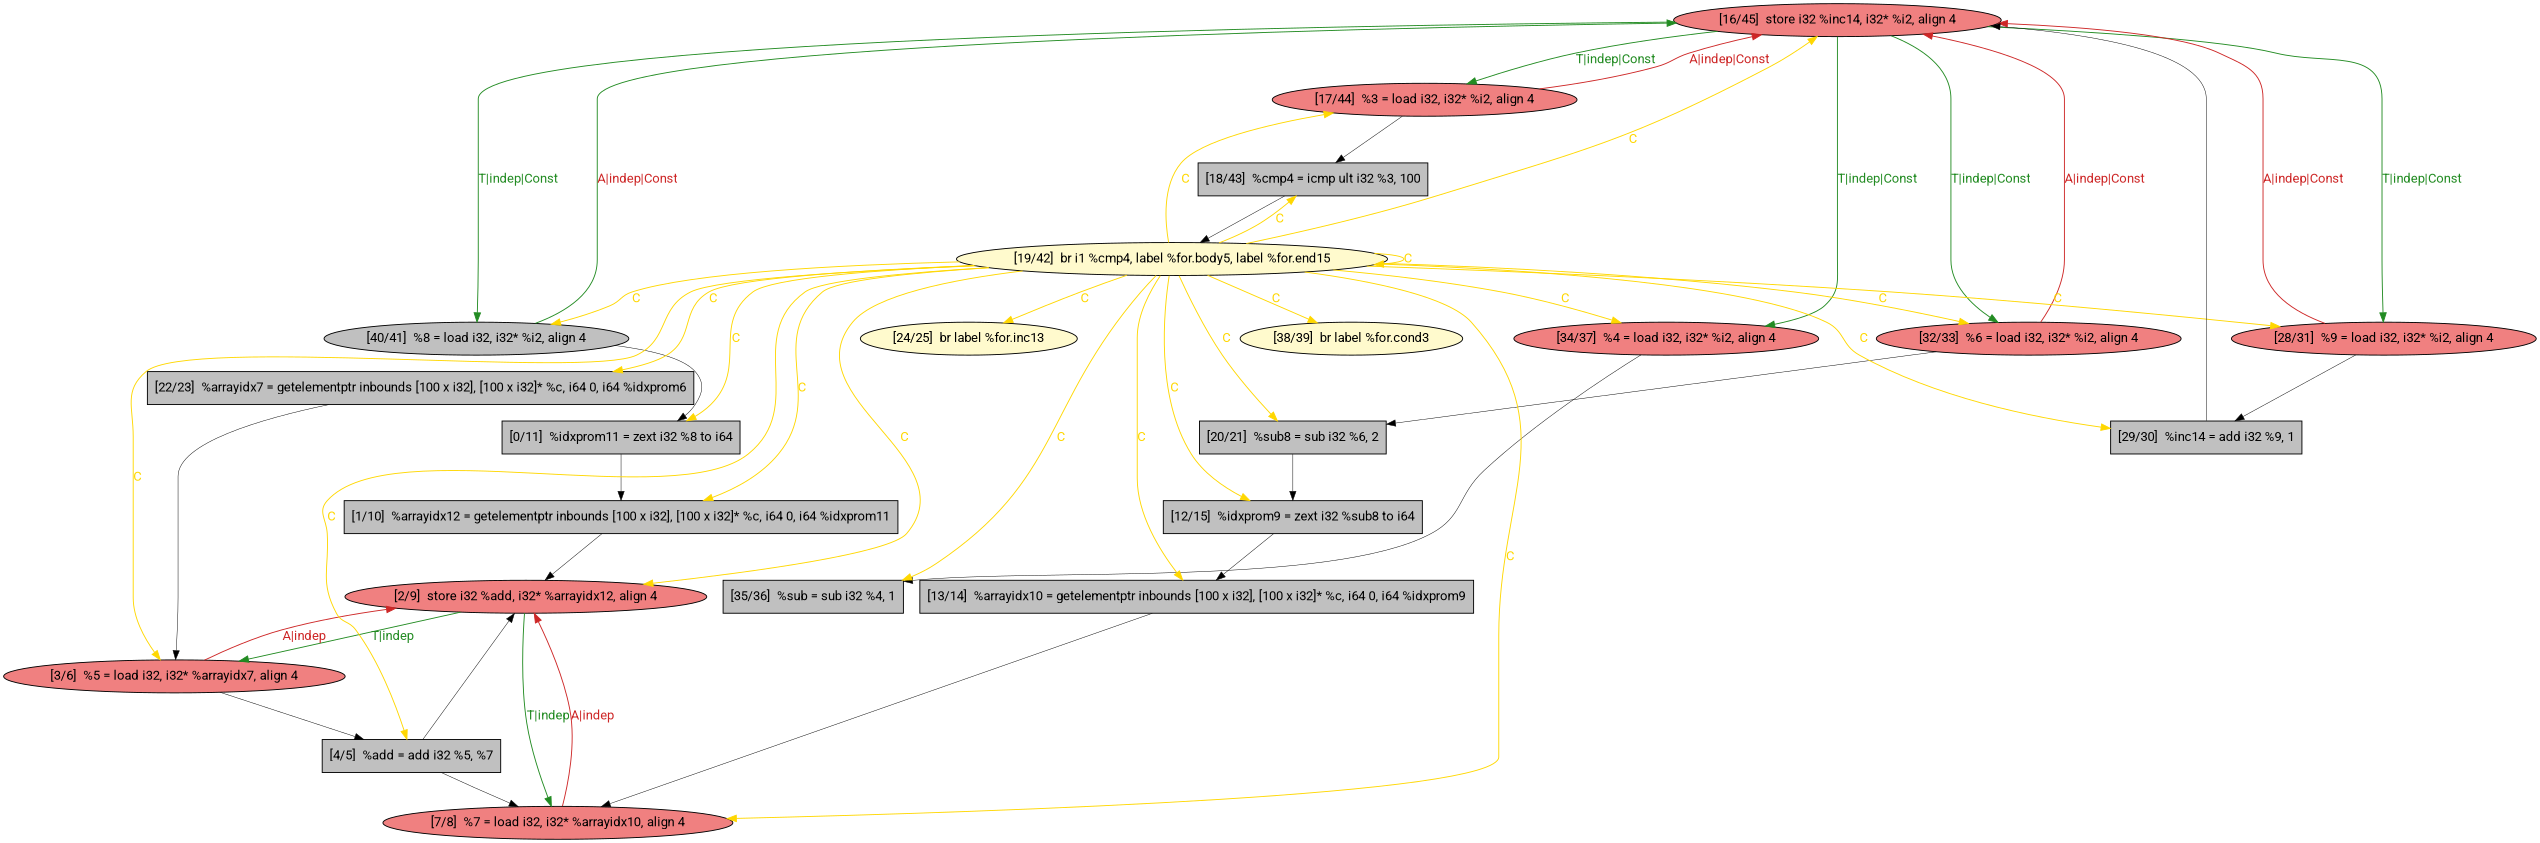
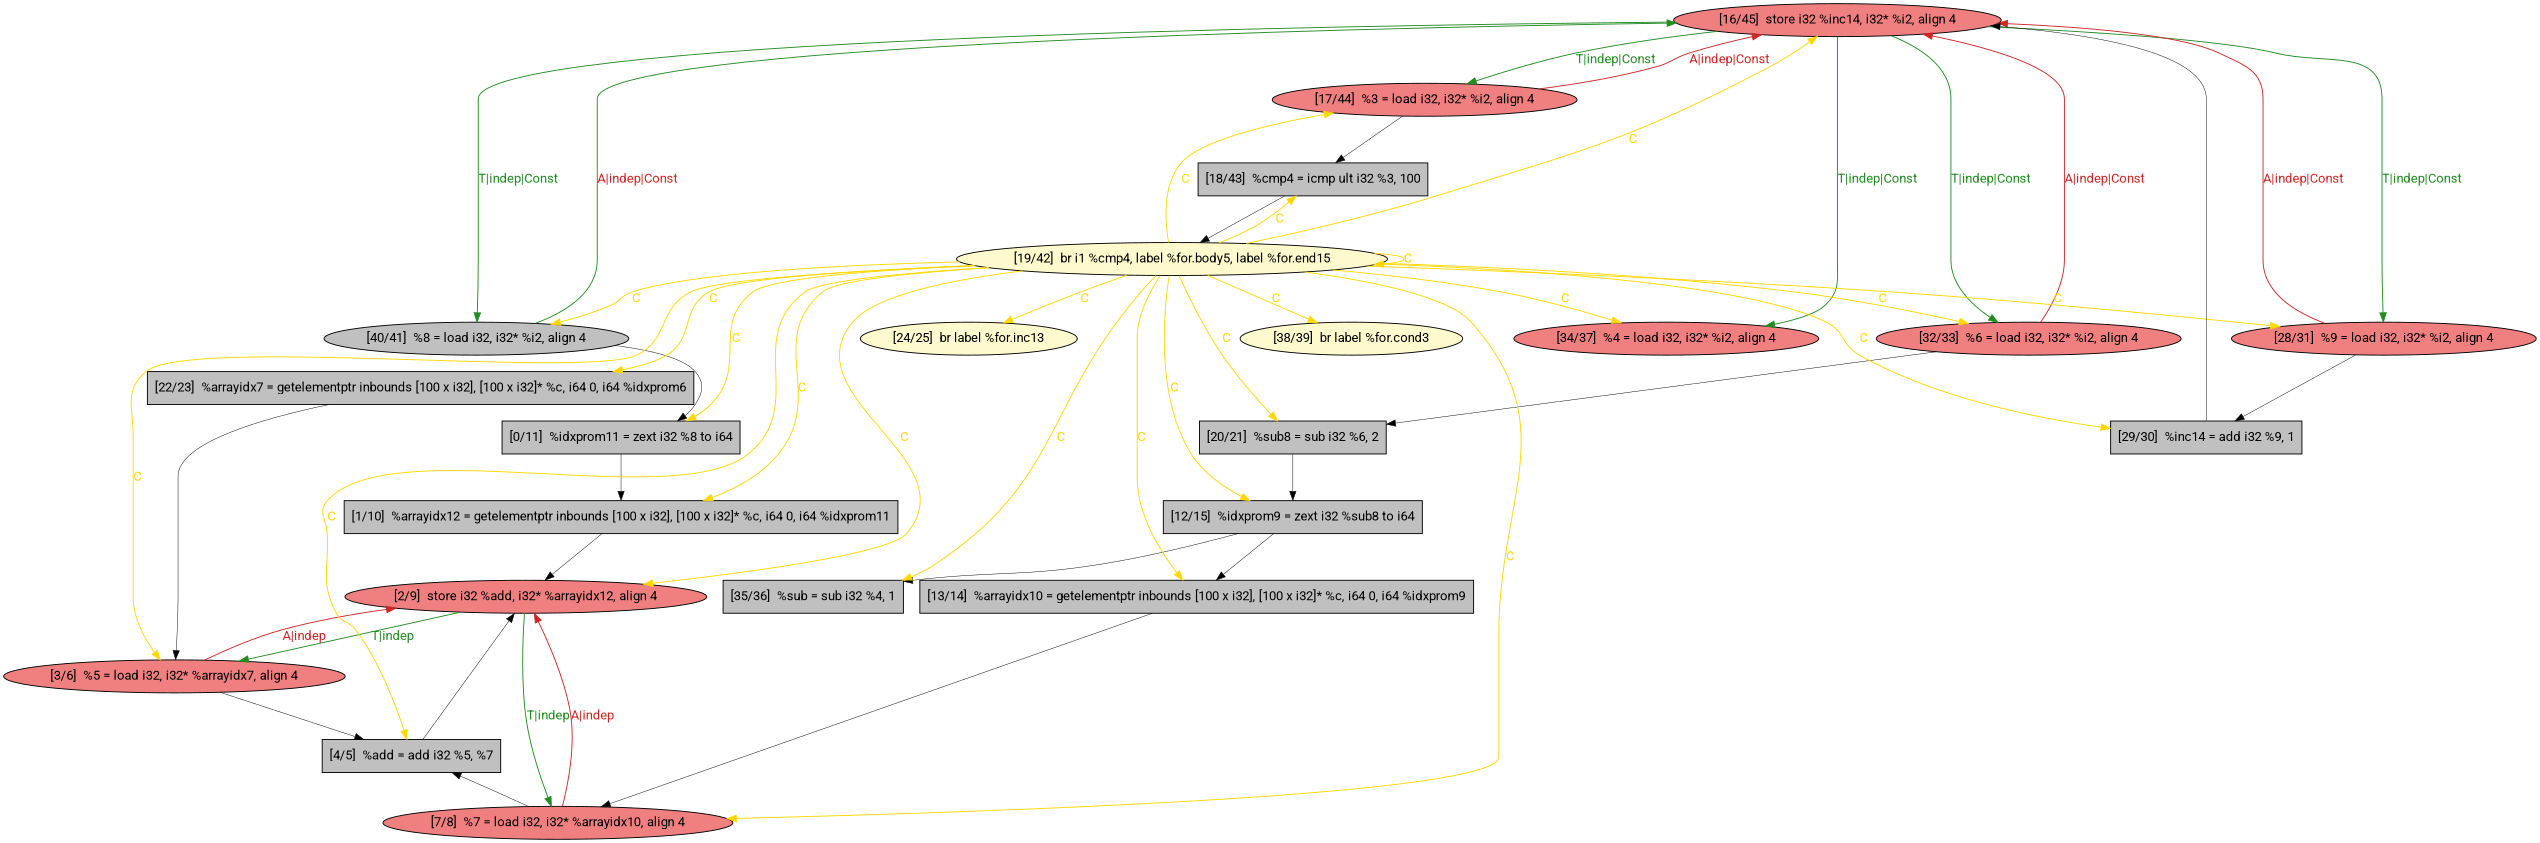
(1313, 563) -> (1077, 568)
(475, 788) -> (495, 791)
